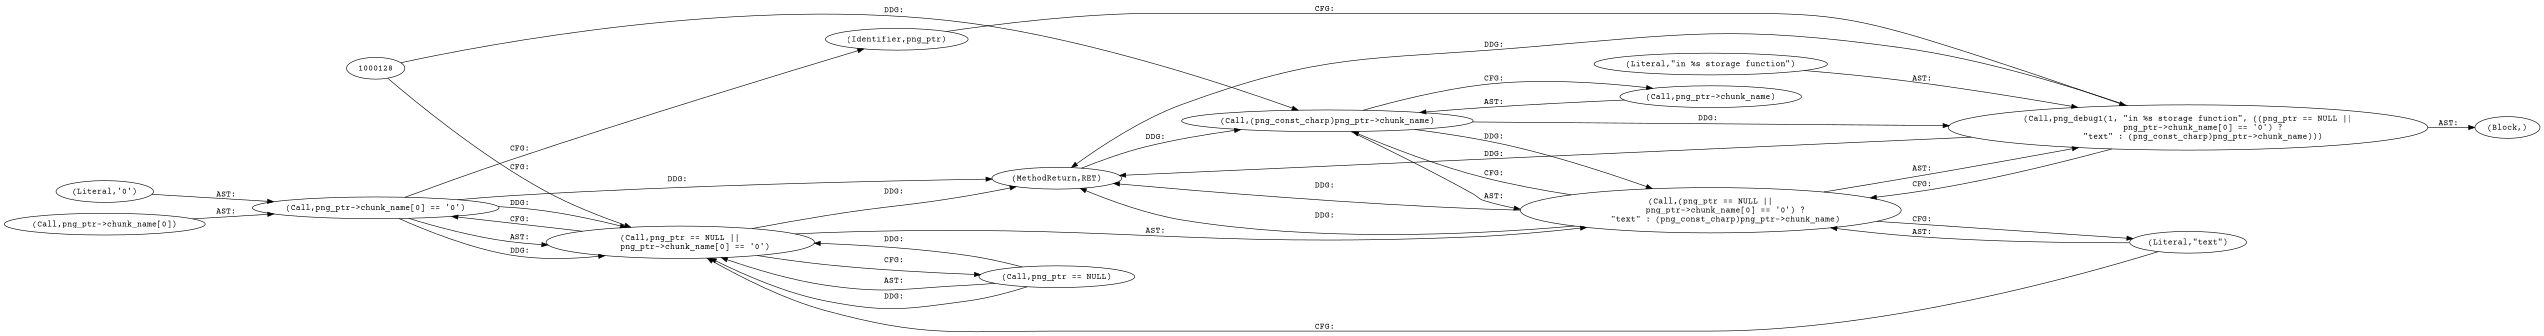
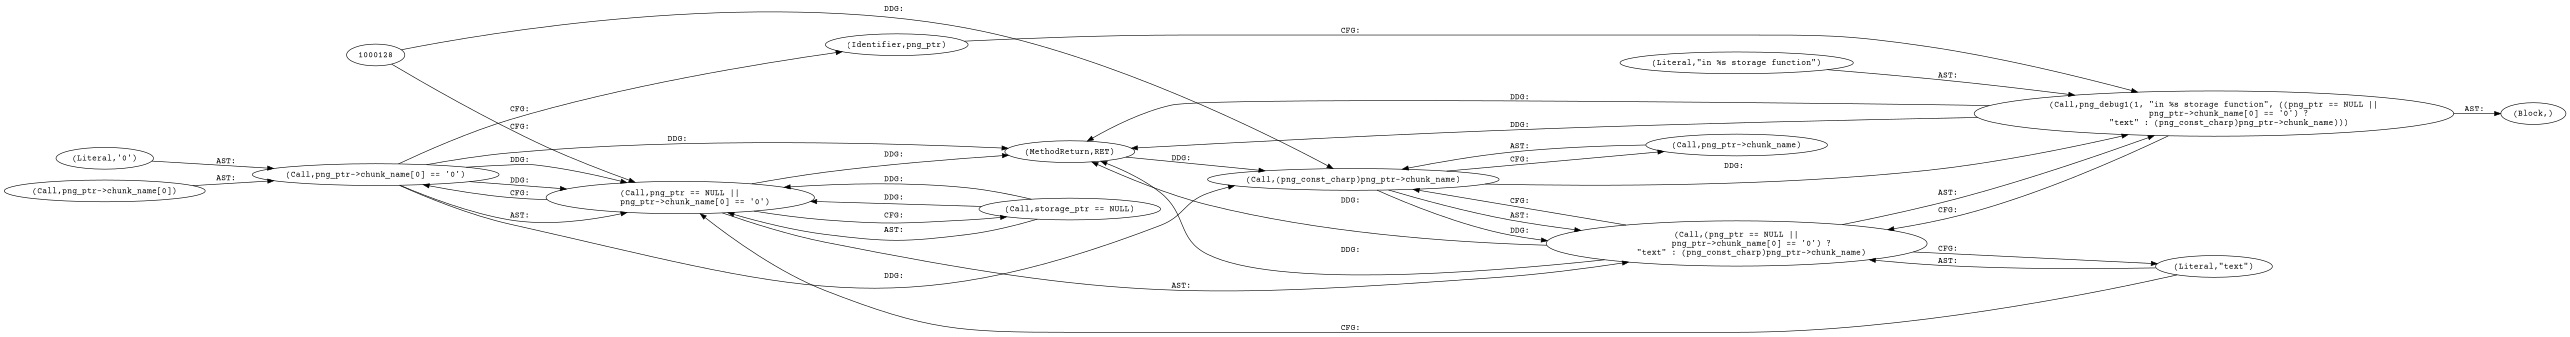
(1057, 277) -> (1070, 209)
none -> (796, 283)
